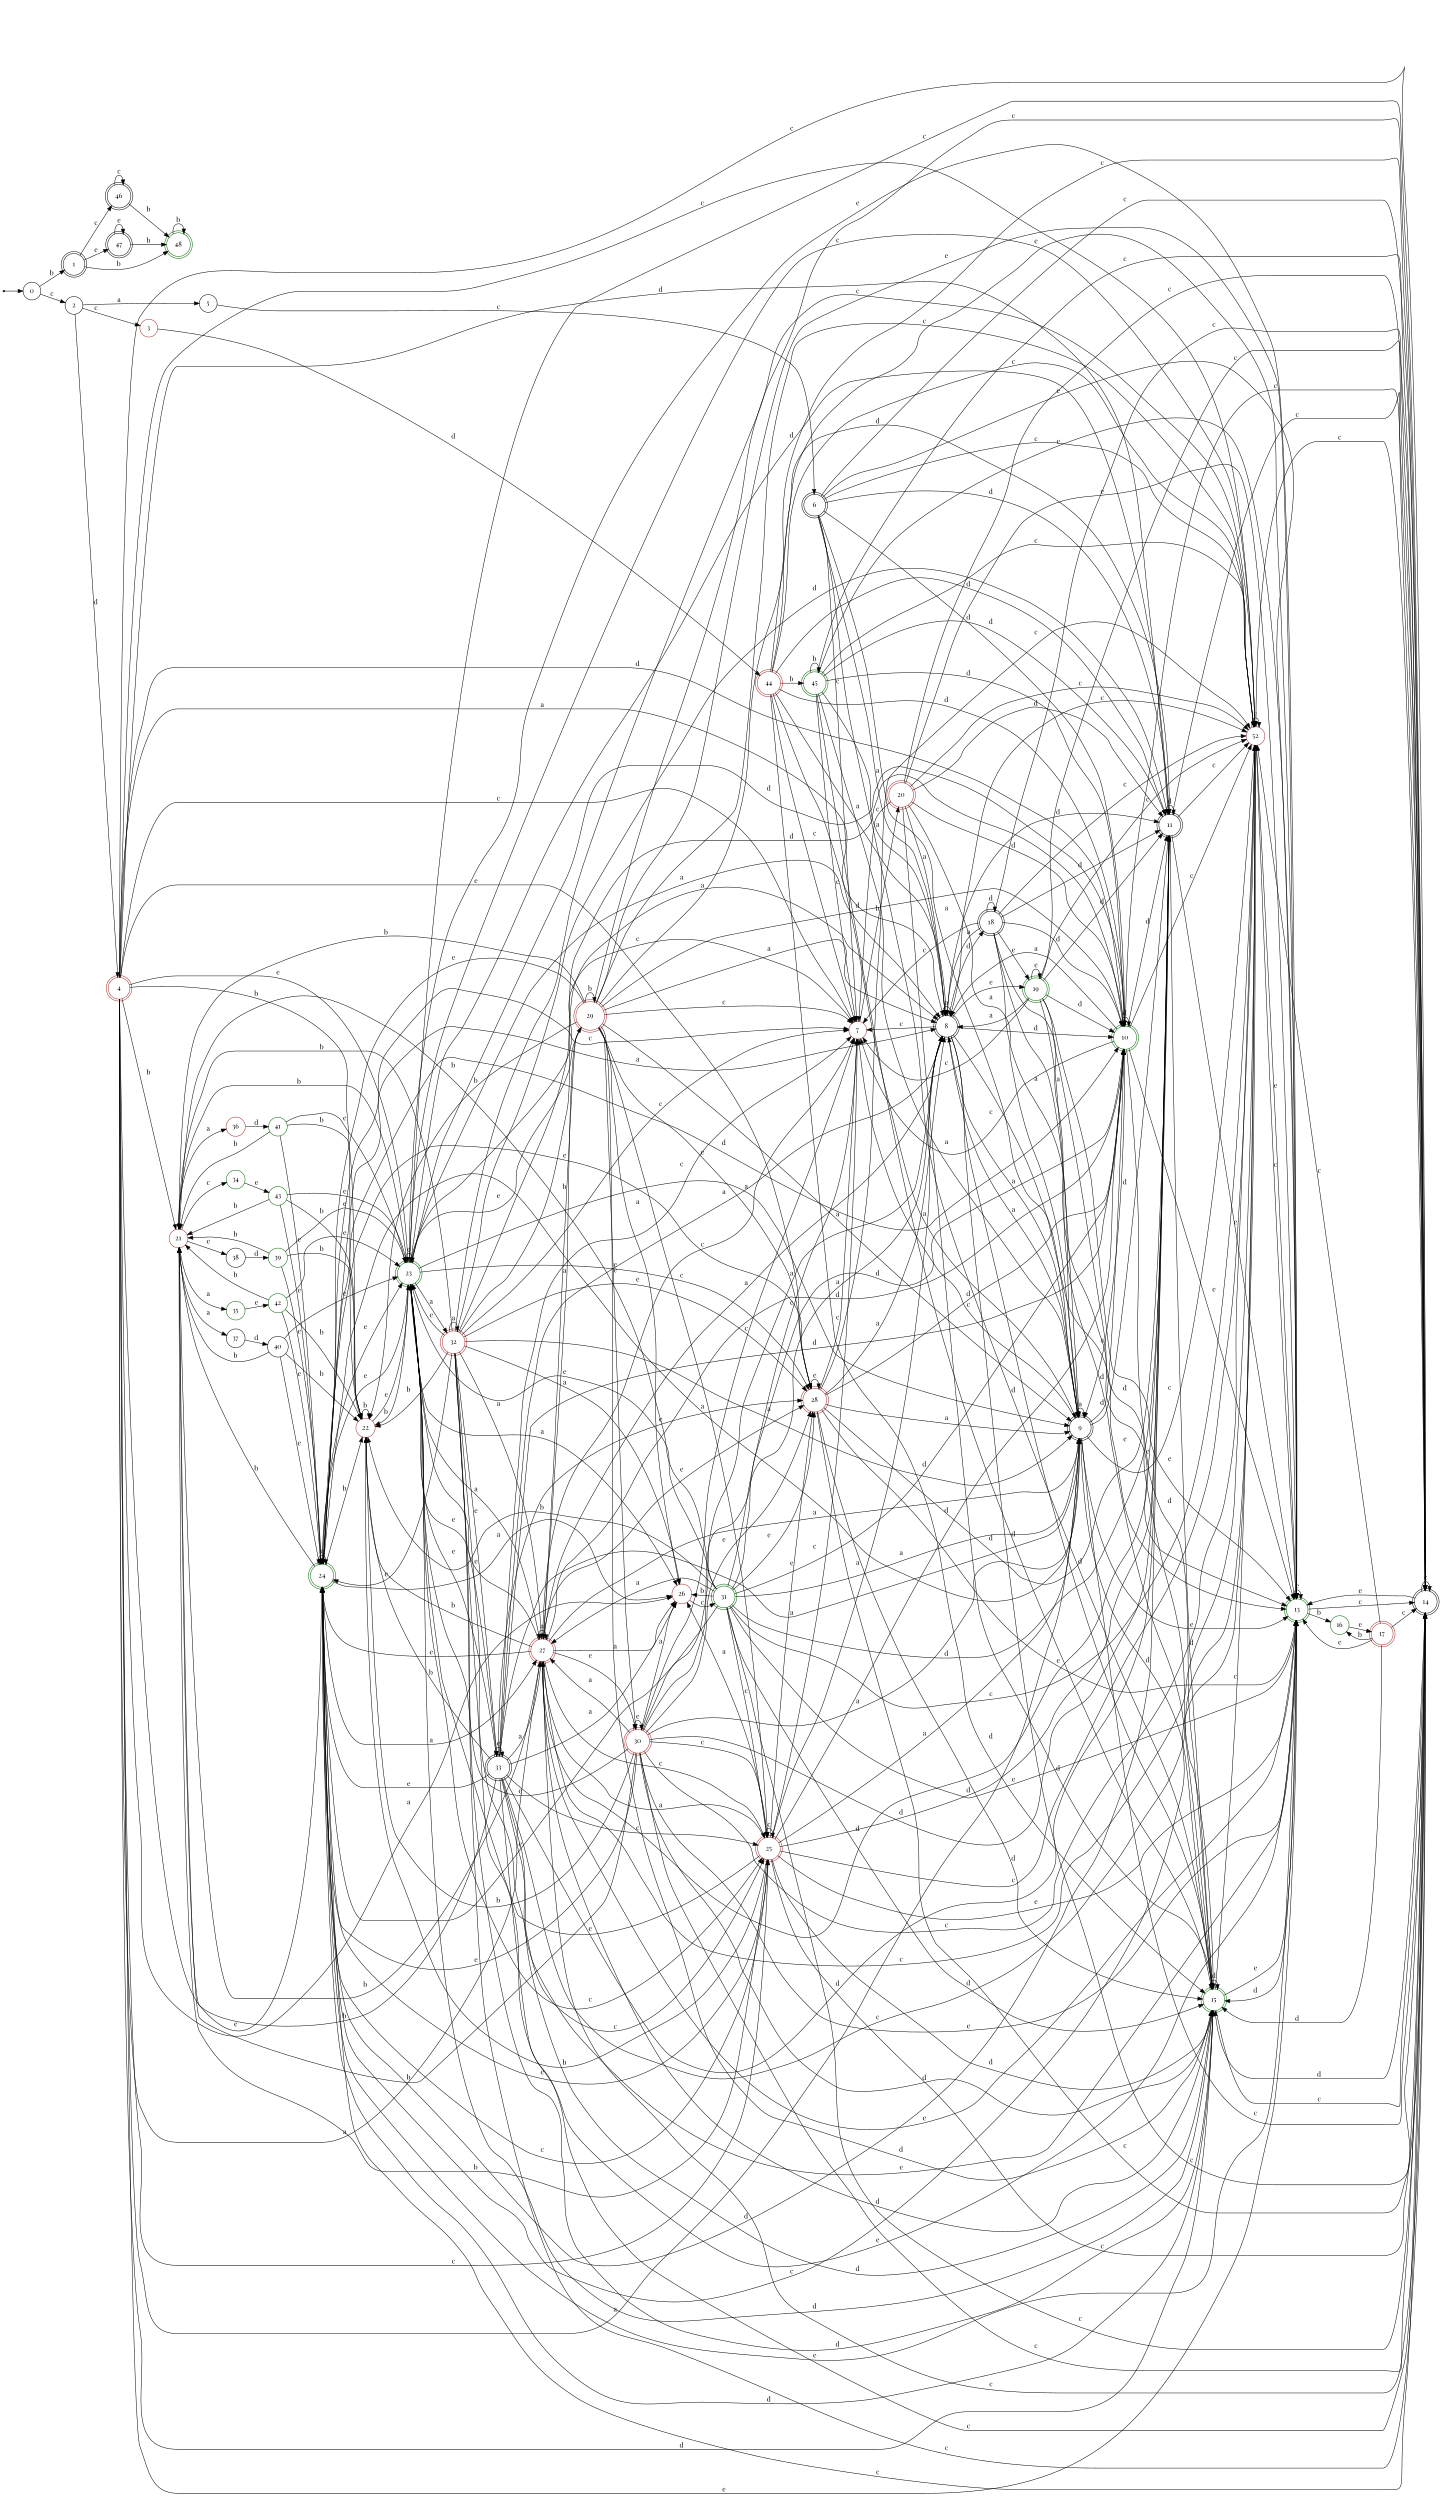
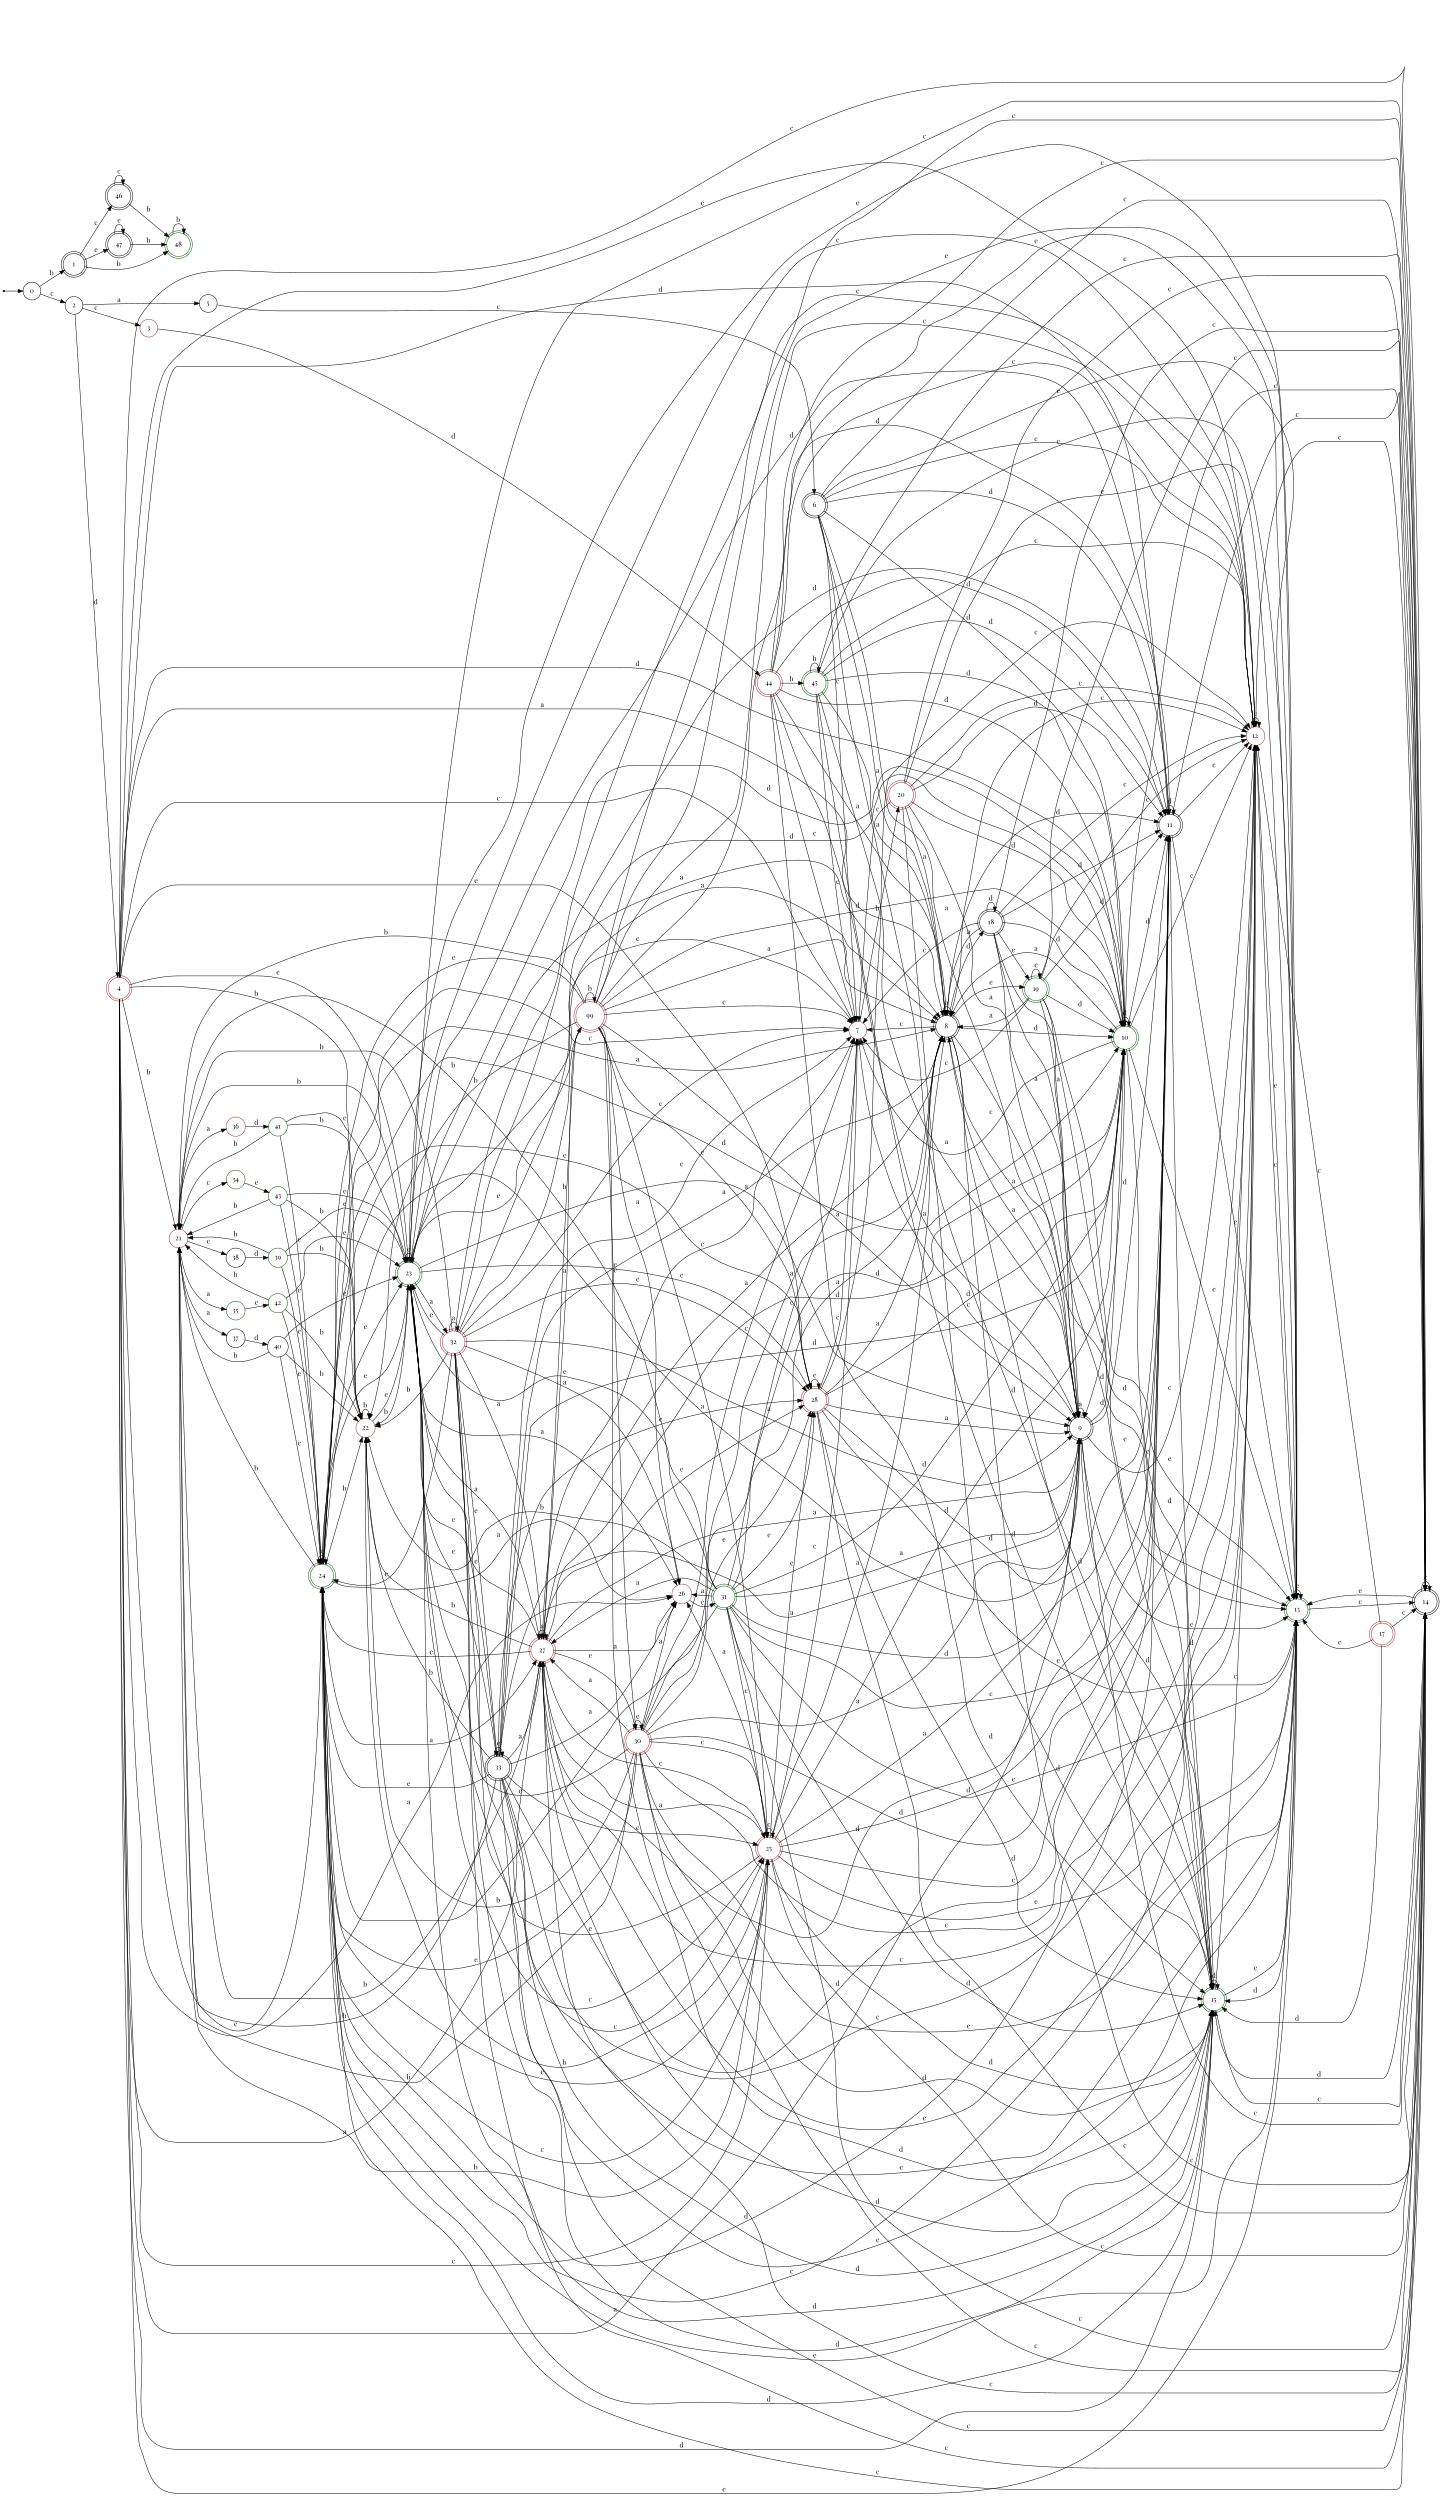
(1255, 736) -> (1255, 736)
(590, 1016) -> (590, 1016)
(702, 1591) -> (702, 1591)
(1340, 1625) -> none
